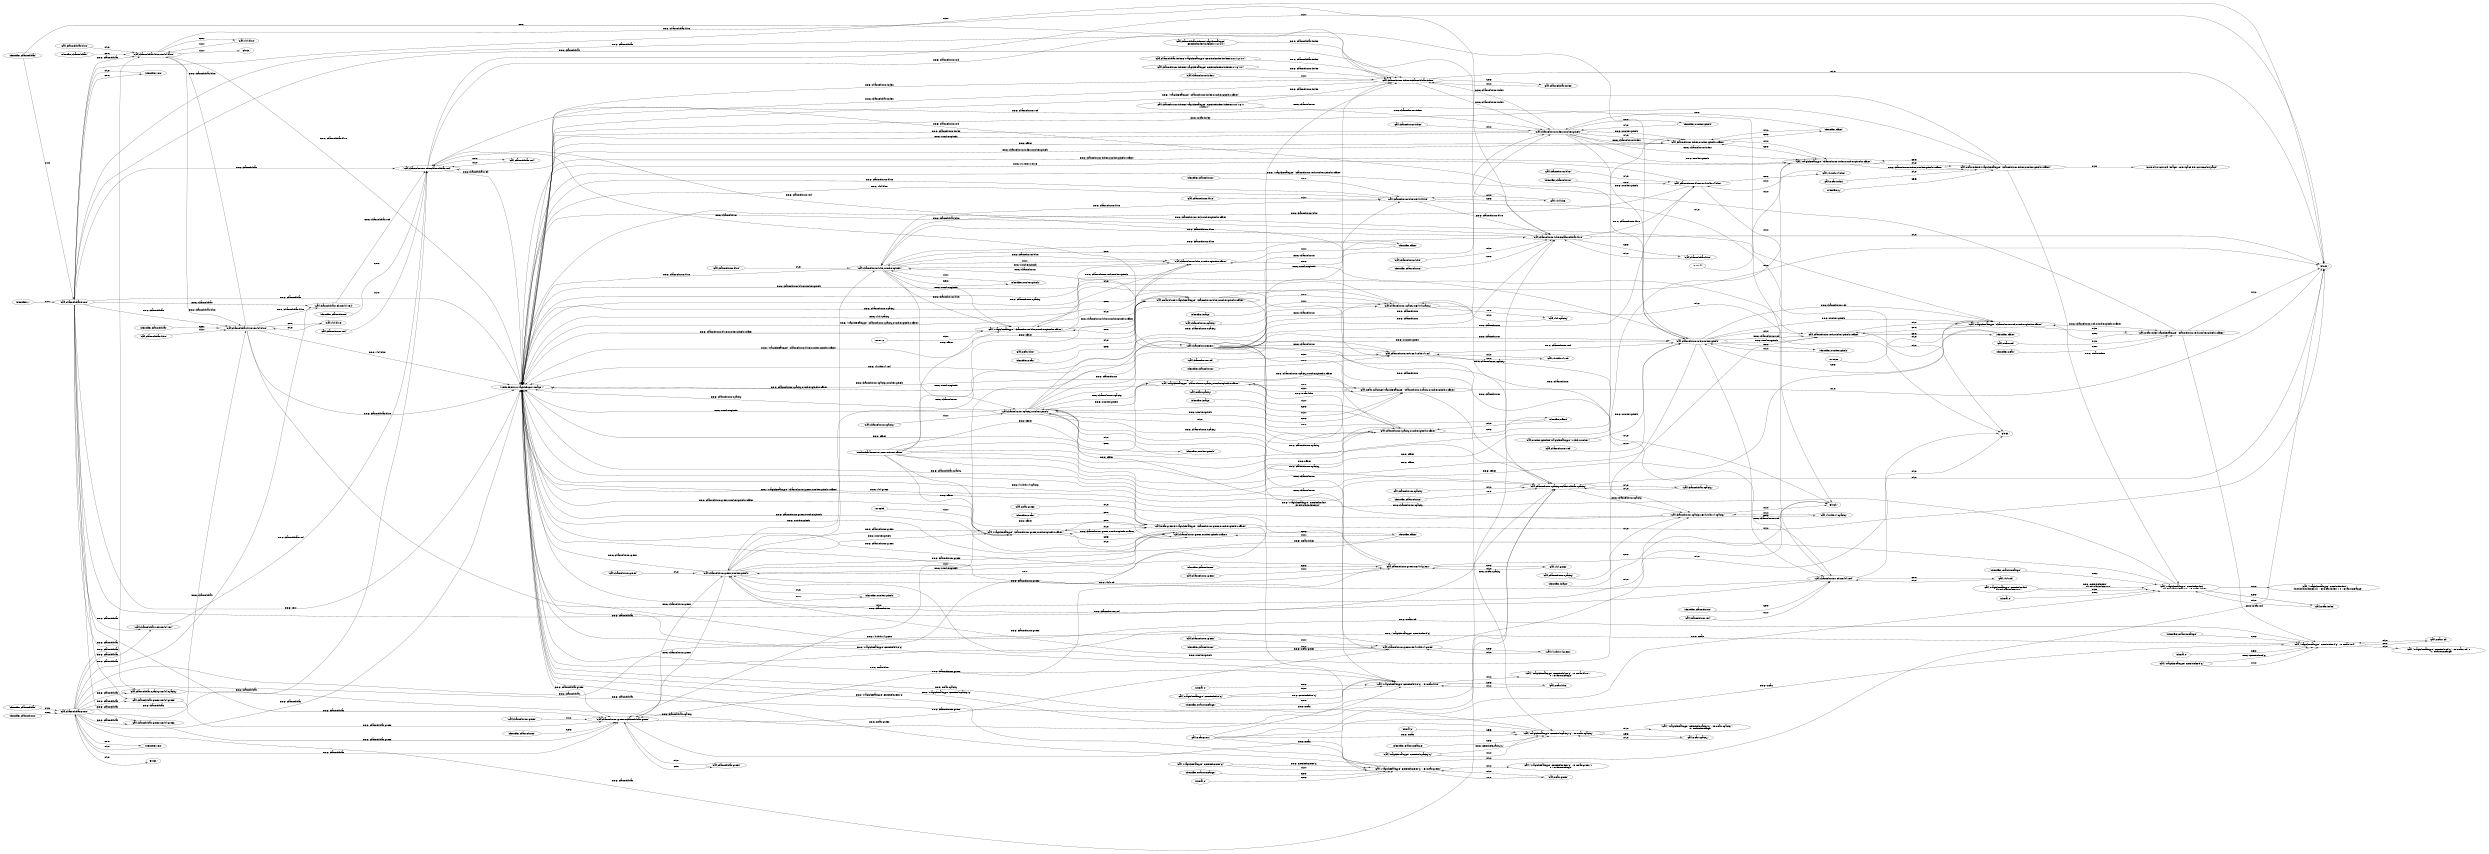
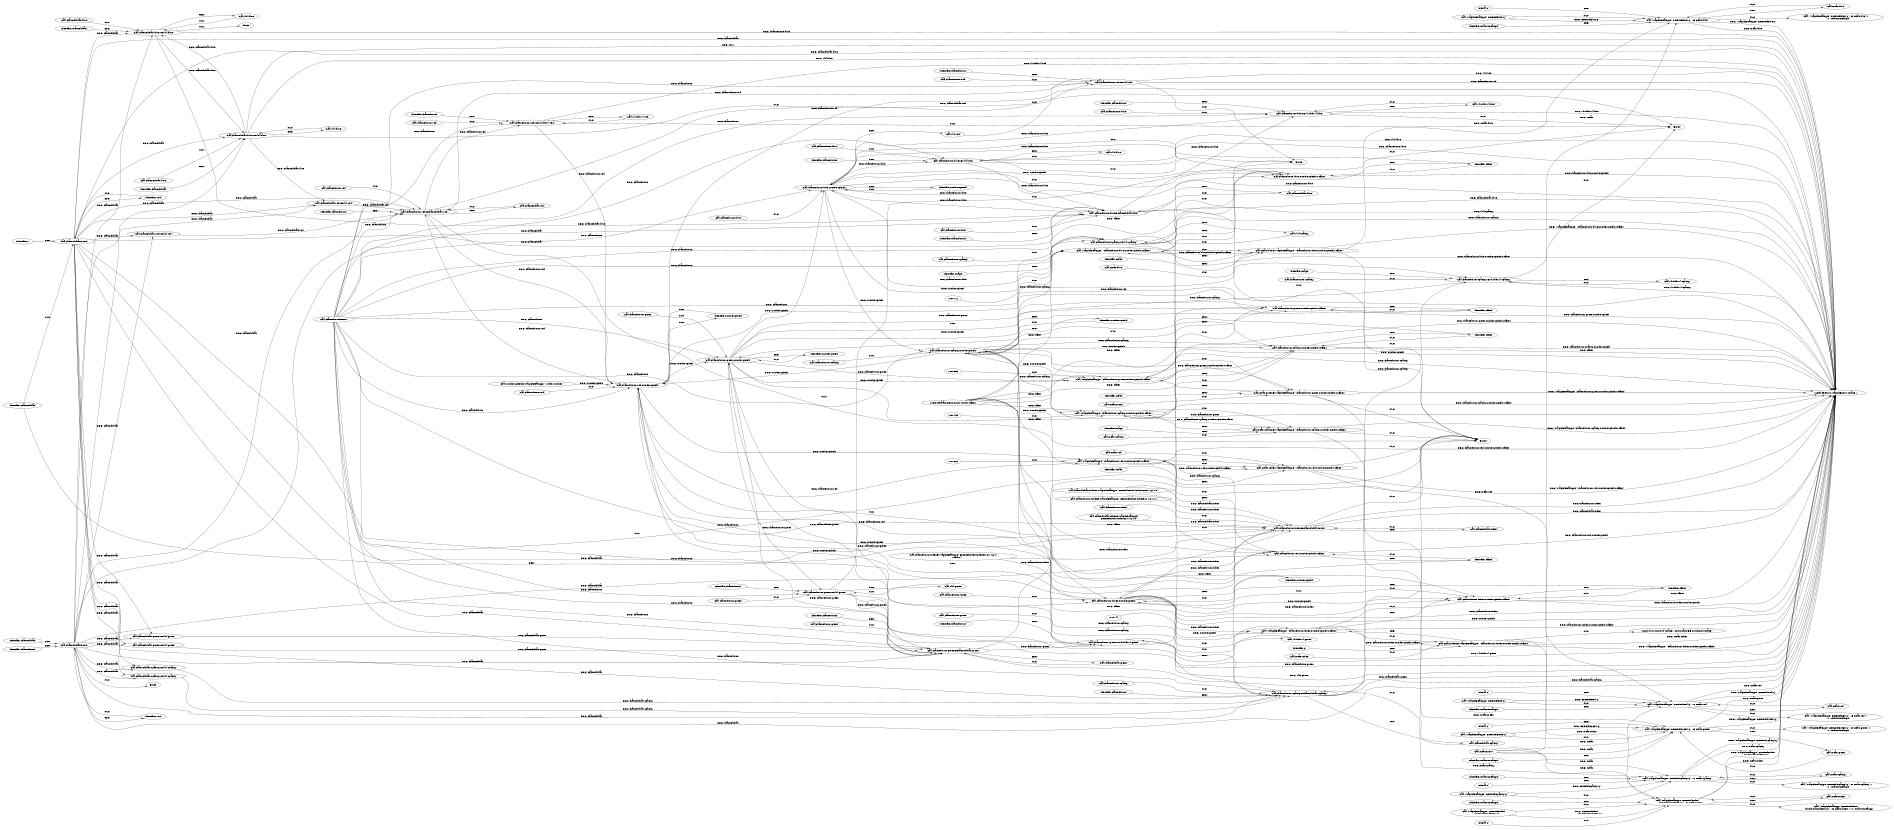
(334, 138) -> (777, 32)
(1025, 299) -> (1114, 289)
(1116, 383) -> (634, 376)
none -> (953, 415)
(1627, 485) -> (1393, 721)
(1926, 579) -> (870, 134)
(539, 621) -> (1510, 677)
none -> (154, 676)
